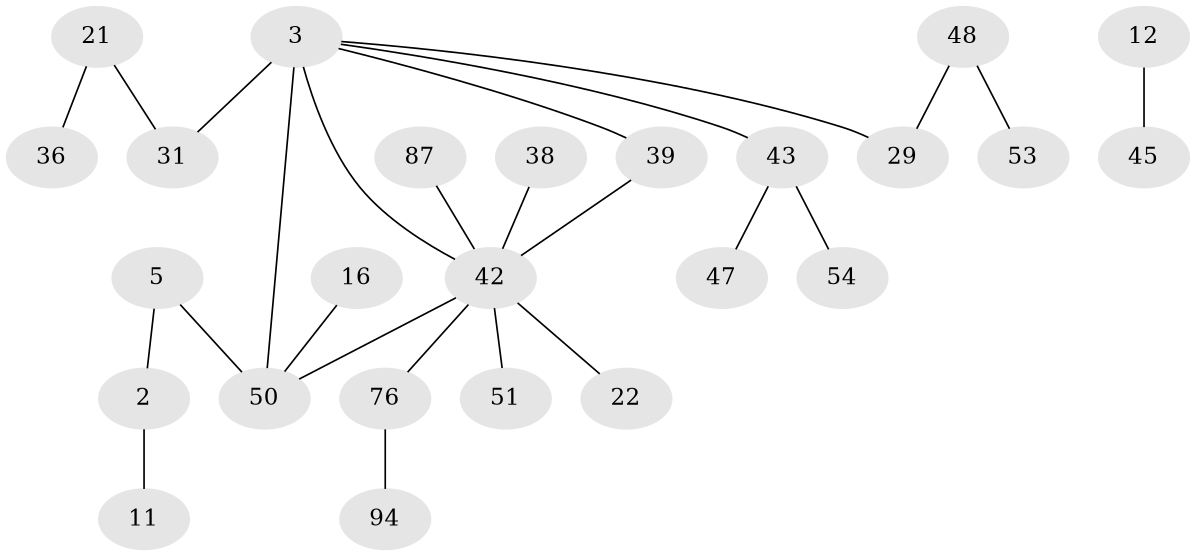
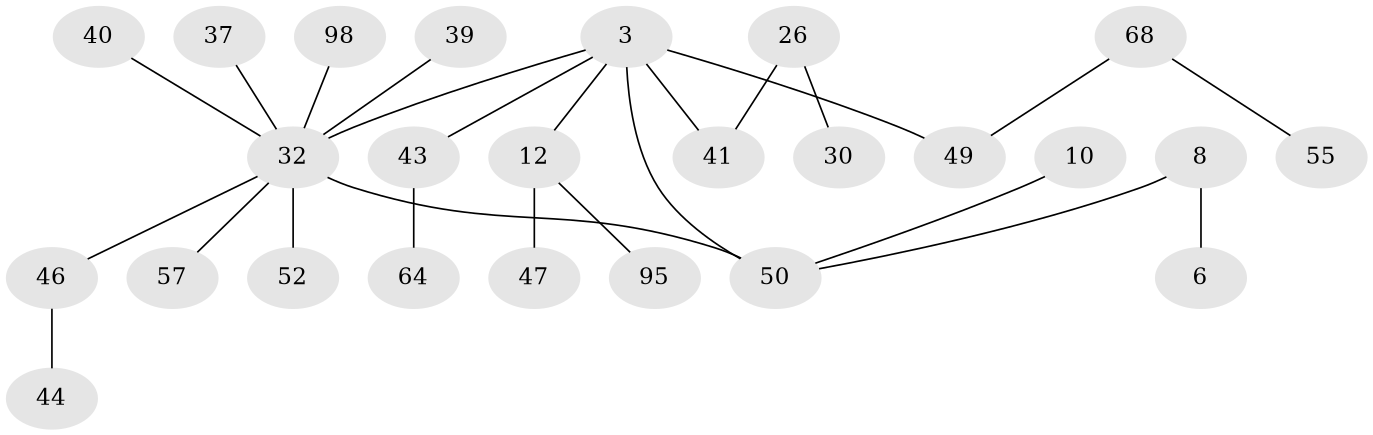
(97, 37) -> (794, 37)
none -> (99, 37)
(963, 37) -> (1141, 37)
(484, 88) -> (580, 97)
(52, 157) -> (839, 157)
(173, 157) -> (719, 157)
(420, 157) -> (219, 37)
(541, 157) -> (340, 37)
(903, 157) -> (960, 157)
(1023, 157) -> (1322, 157)
(1144, 157) -> (655, 278)
(752, 218) -> (534, 207)
(157, 278) -> (1201, 157)
(357, 278) -> (1080, 157)
(491, 278) -> (293, 157)
(843, 278) -> (414, 278)
(144, 399) -> (1201, 278)
(385, 399) -> (52, 278)
(506, 399) -> (173, 278)
(626, 399) -> (293, 278)
(144, 519) -> none
(385, 519) -> (52, 399)
